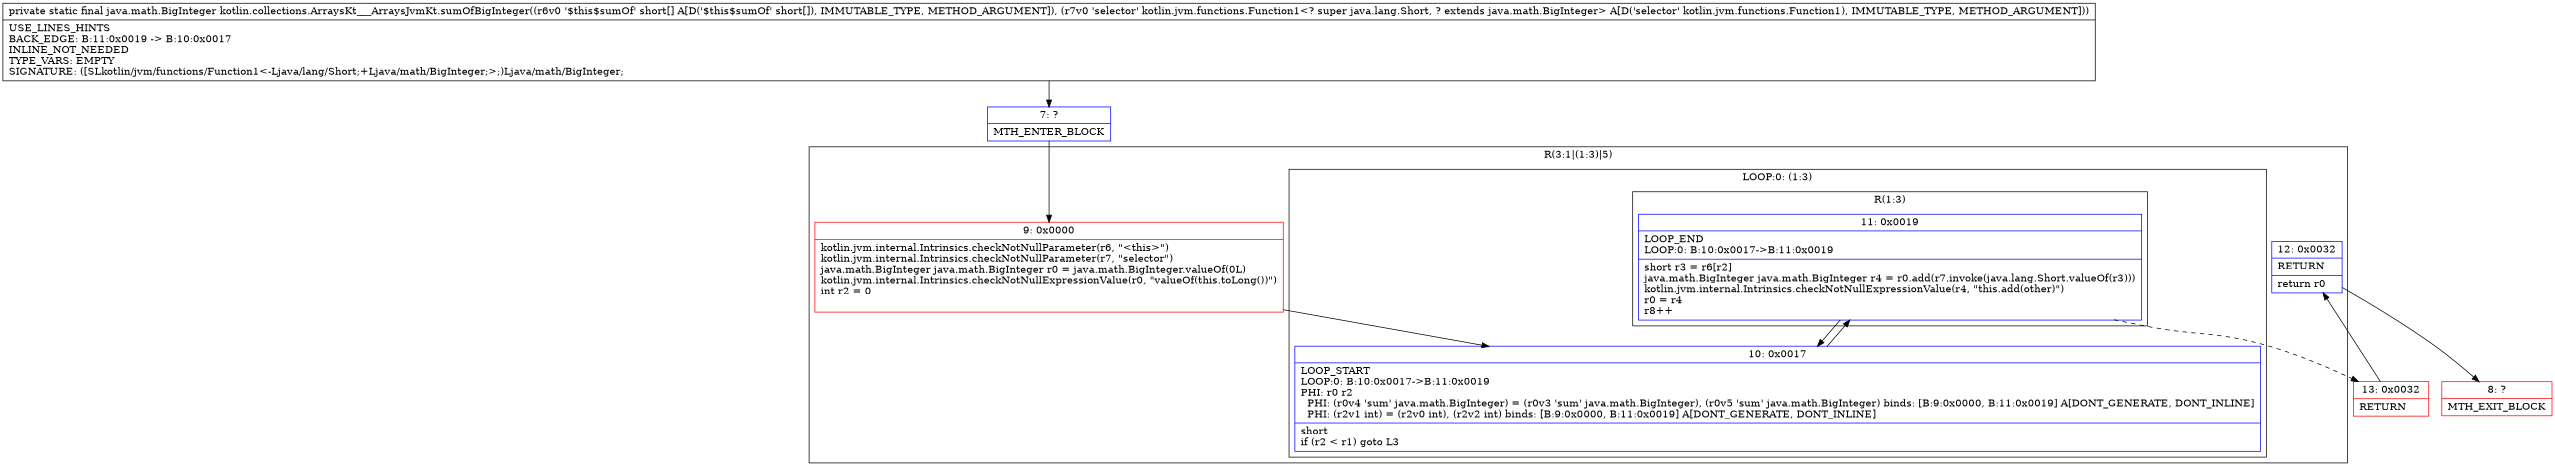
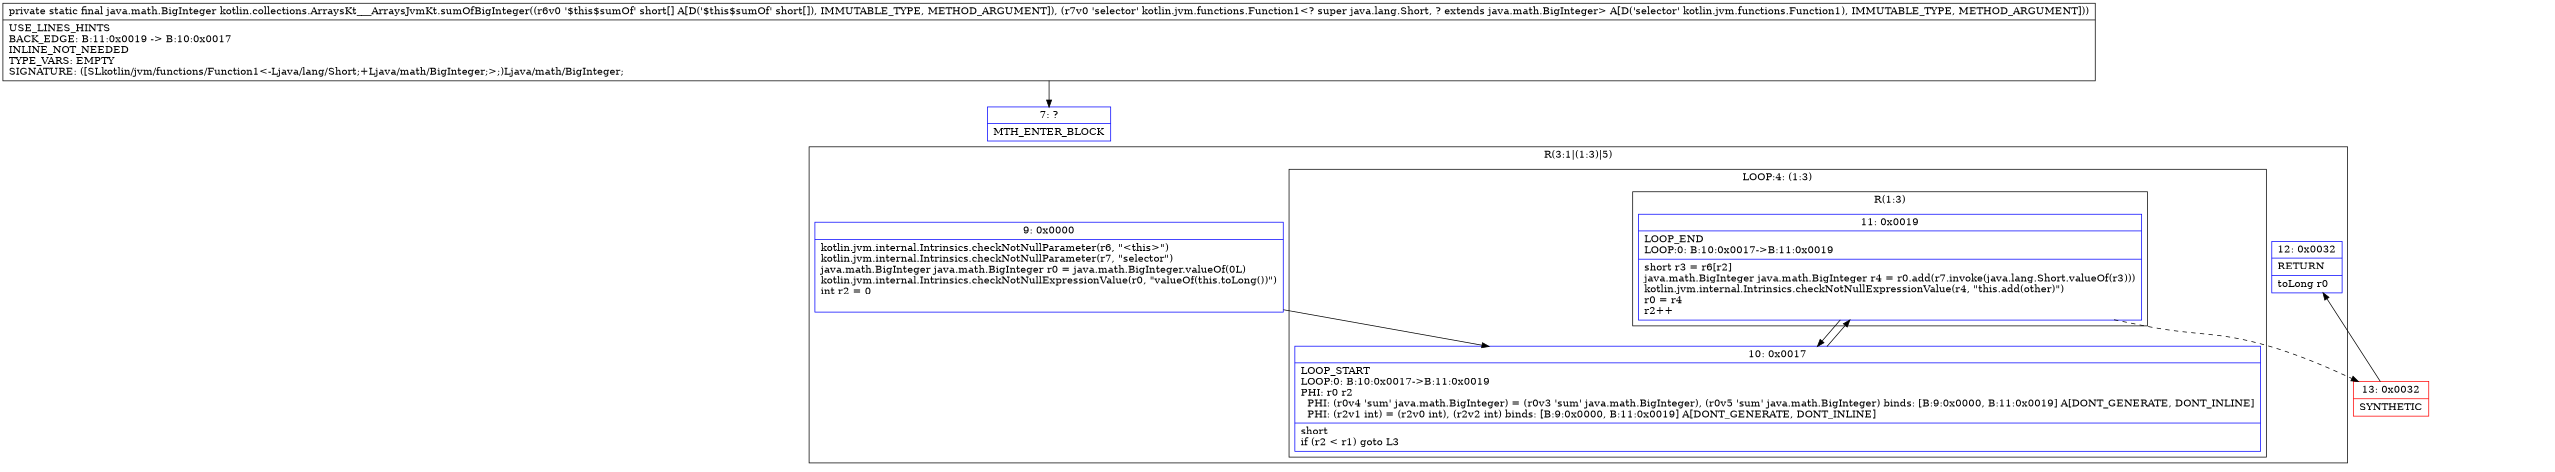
(1049, 178) -> none
(1778, 178) -> (1778, 178)
(1049, 267) -> (1049, 267)
(2302, 284) -> (2303, 284)
(1659, 311) -> (1659, 311)
(2497, 399) -> none
(2383, 407) -> (2391, 407)
